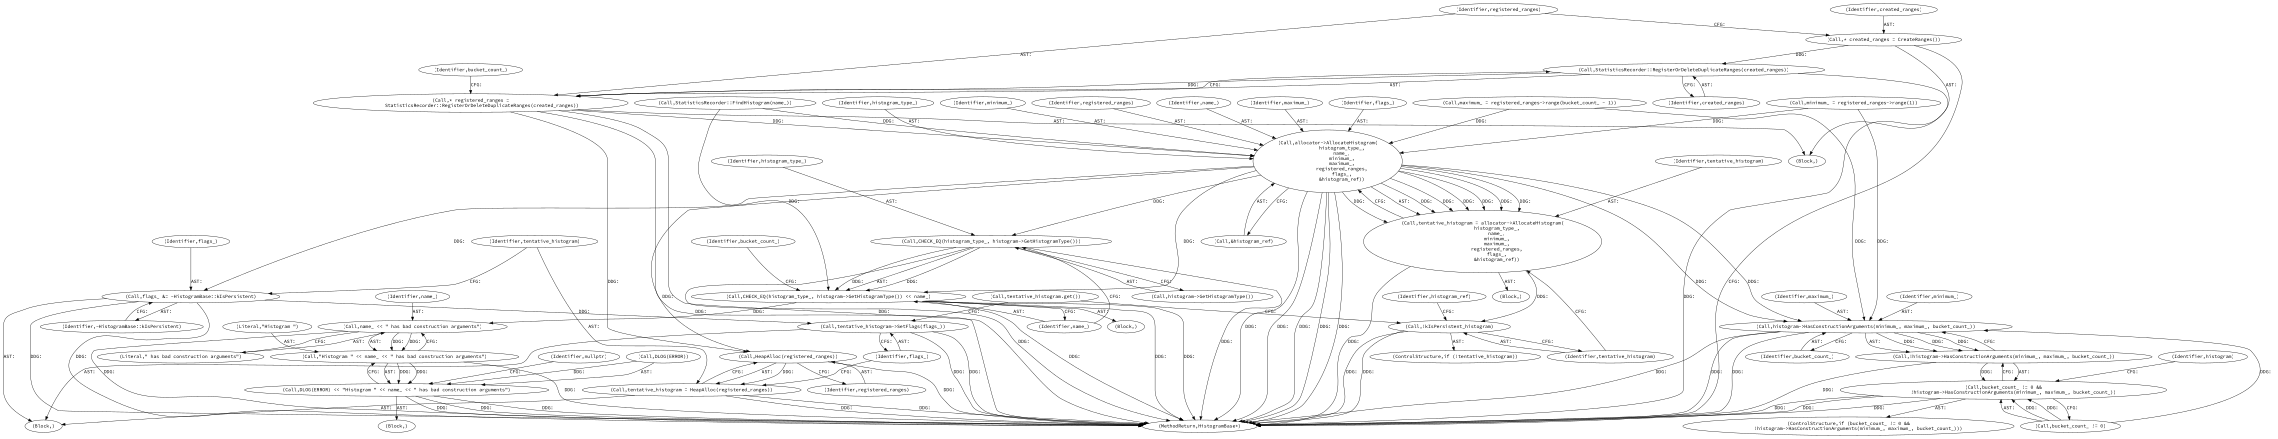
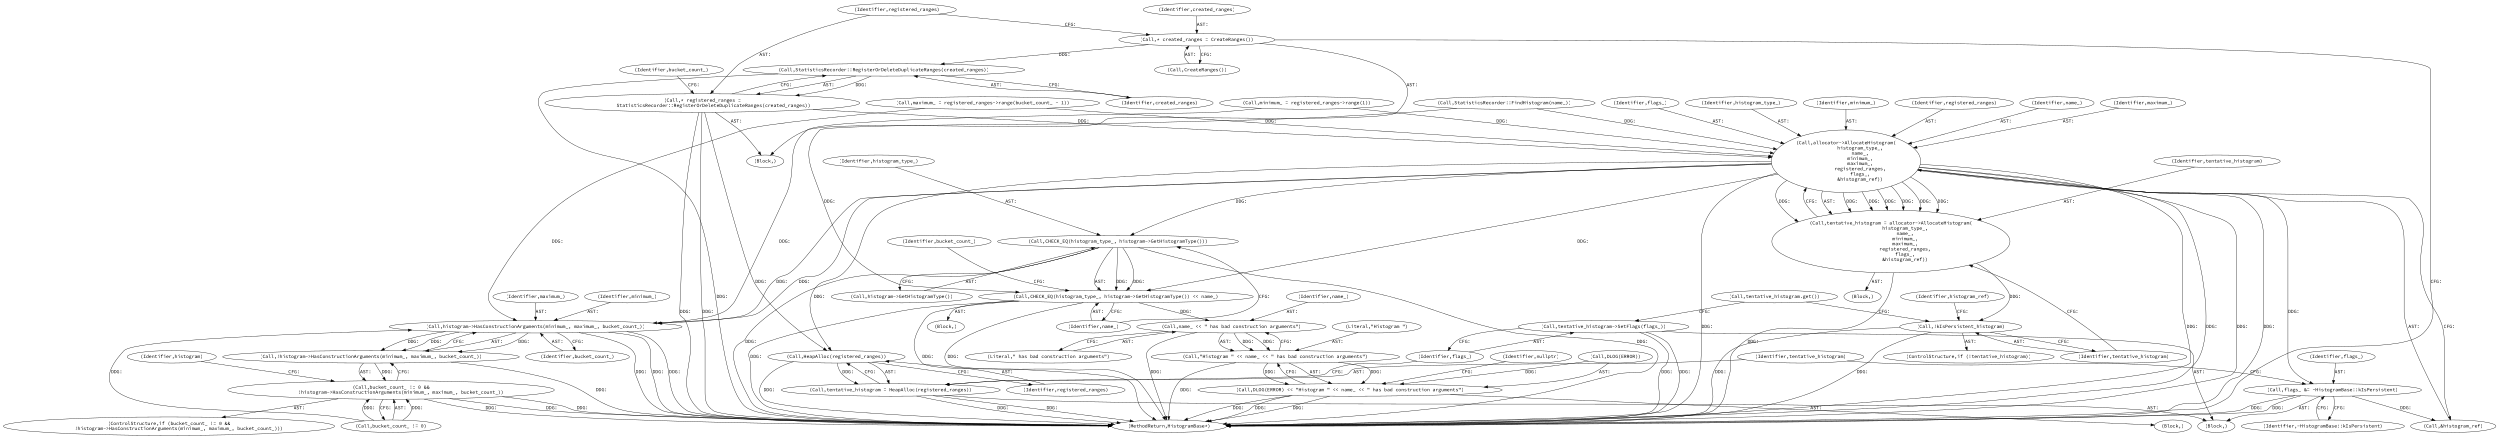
none -> (1197, 70)
(168, 312) -> (2341, 408)
(536, 312) -> (2392, 408)
